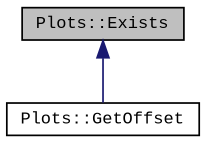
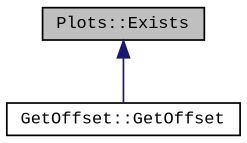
(103, 119) -> (123, 119)
